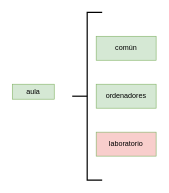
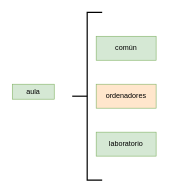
(126, 96) -> (126, 96)
(126, 144) -> (126, 144)
